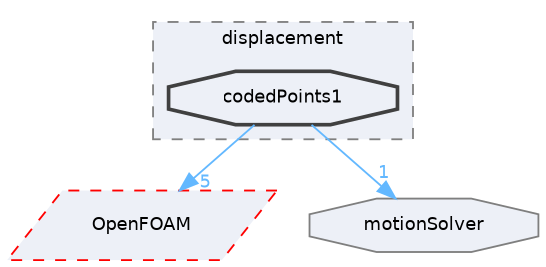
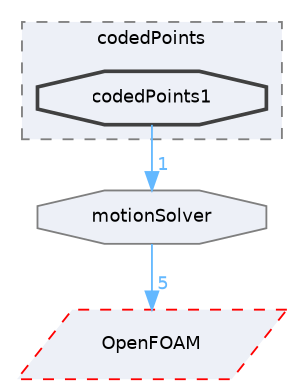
(283, 39) -> (152, 39)
(224, 152) -> (152, 268)
